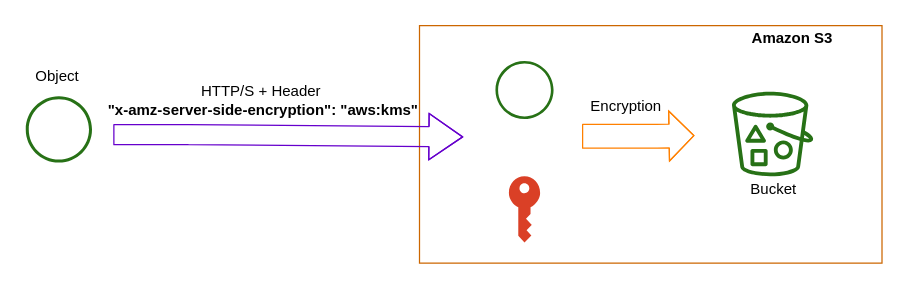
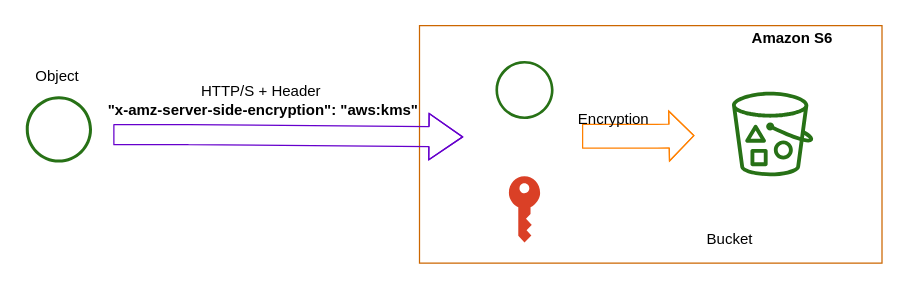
(793, 38) -> (793, 38)
(626, 107) -> (613, 119)
(773, 189) -> (729, 239)
